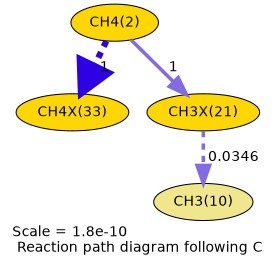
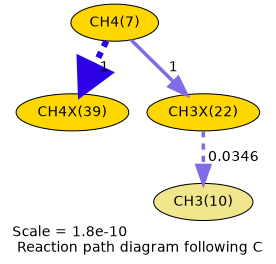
(115, 23) -> (115, 23)
(72, 112) -> (72, 112)
(203, 112) -> (203, 112)
